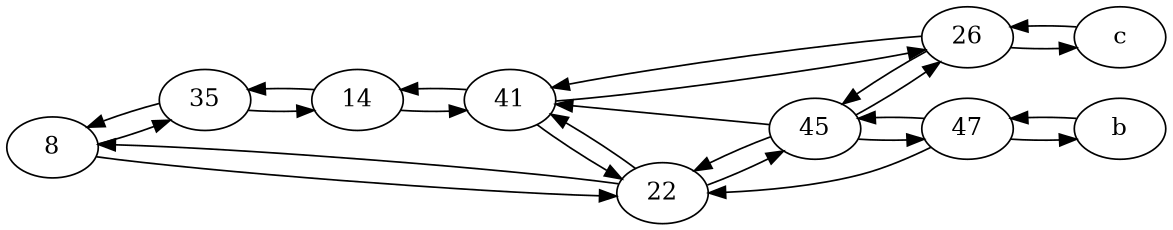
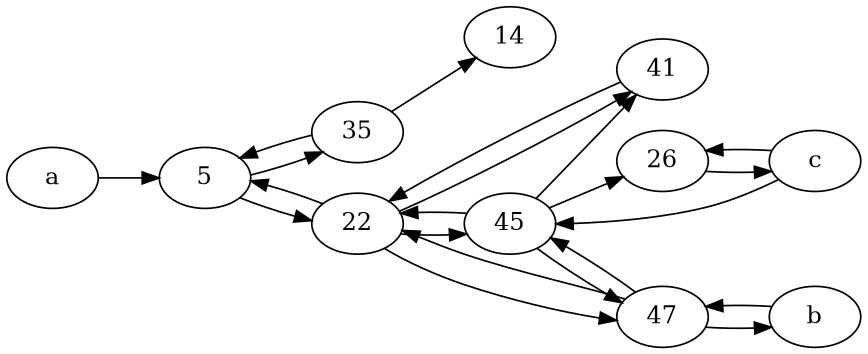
(745, 56) -> none
(891, 72) -> (678, 213)
(733, 81) -> none
(290, 89) -> none
(442, 89) -> none
(425, 111) -> none
(53, 147) -> (205, 178)
none -> (53, 178)
none -> (489, 292)
